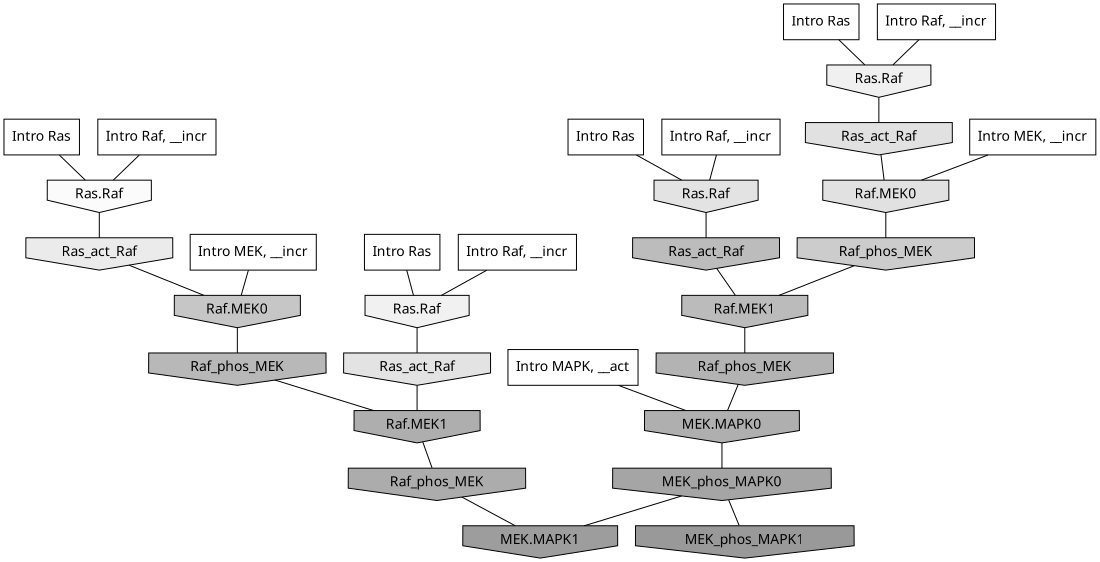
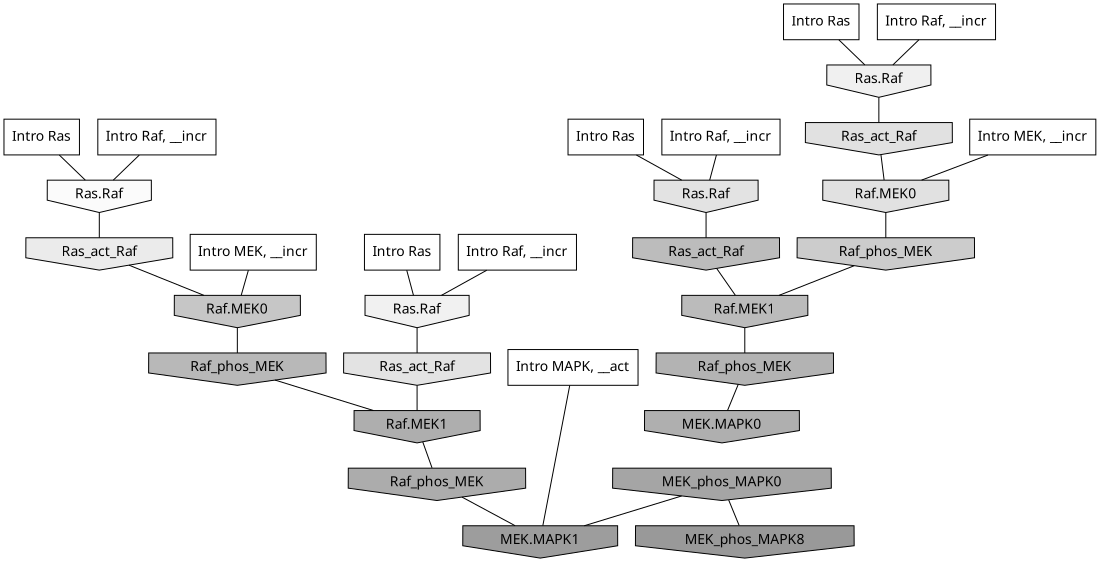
(652, 398) -> (556, 456)
(722, 456) -> none
(745, 540) -> (745, 540)
